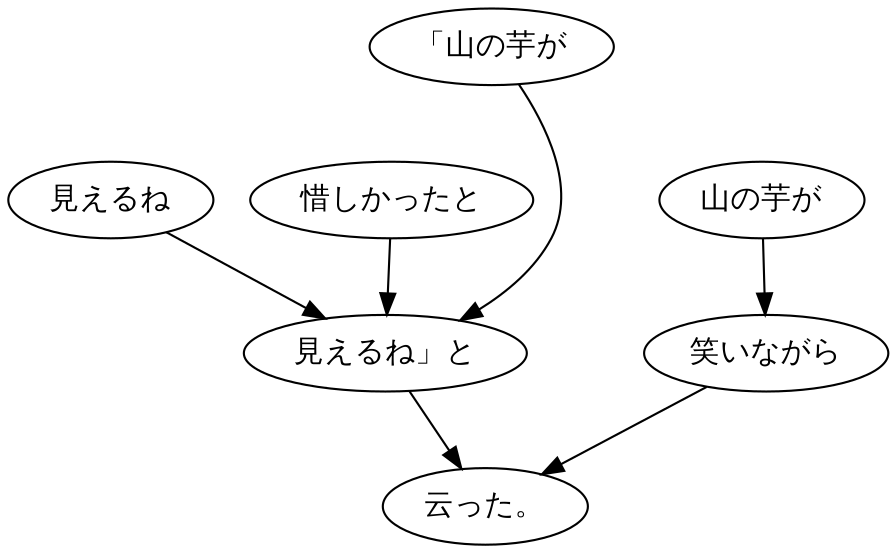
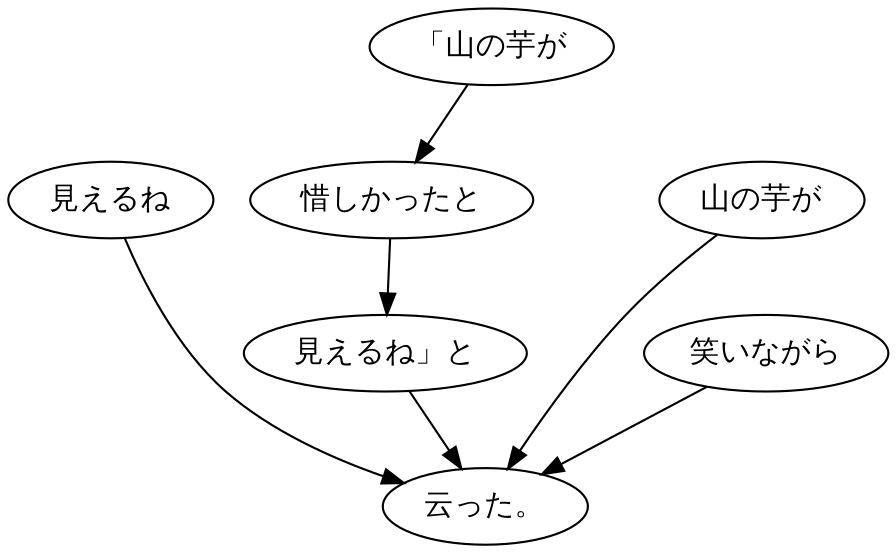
(560, 209) -> (448, 115)
(764, 266) -> (609, 334)
(236, 270) -> (224, 390)
